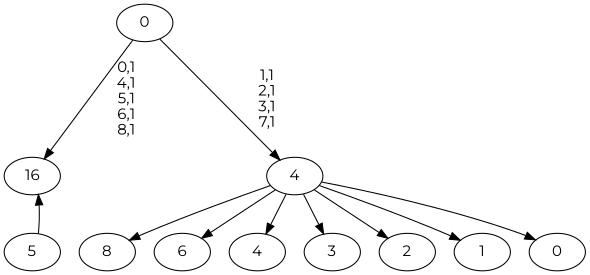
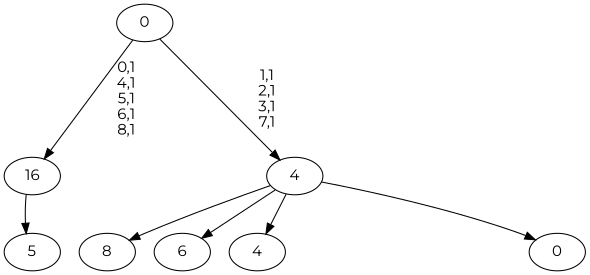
(39, 219) -> (25, 209)
(332, 252) -> none
(407, 252) -> none
(482, 252) -> none
